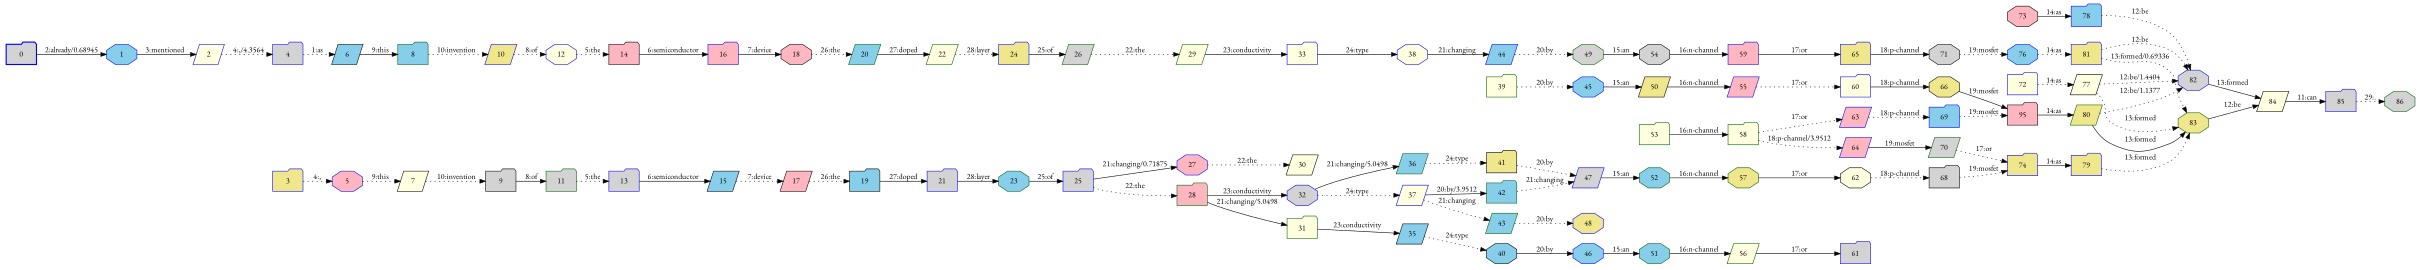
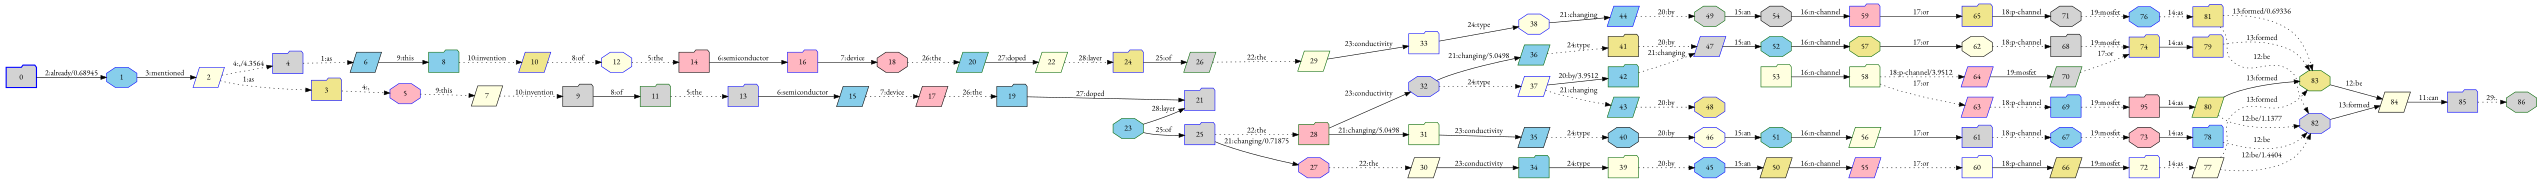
none -> (263, 87)
(1944, 87) -> (2066, 168)
(1980, 99) -> (2101, 168)
none -> (2066, 137)
none -> (1534, 168)
(975, 181) -> (1162, 118)
(1588, 254) -> (1710, 137)
